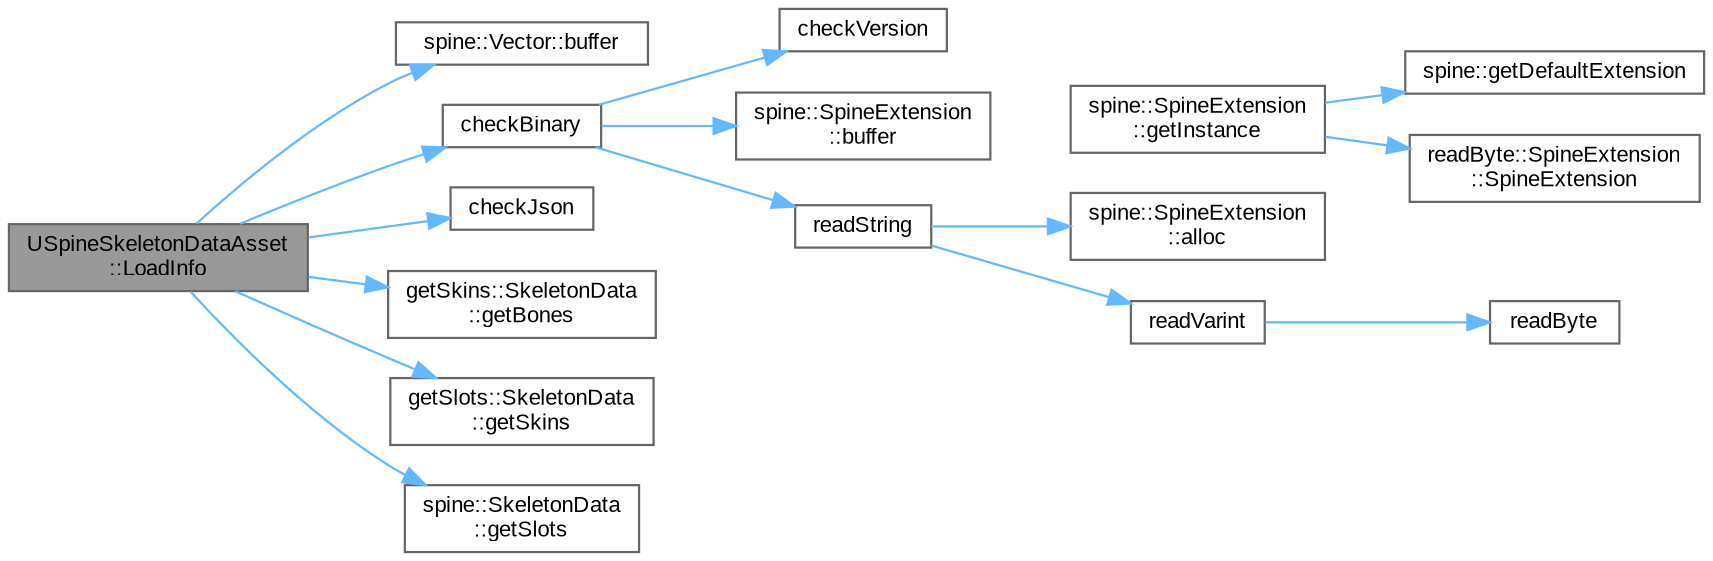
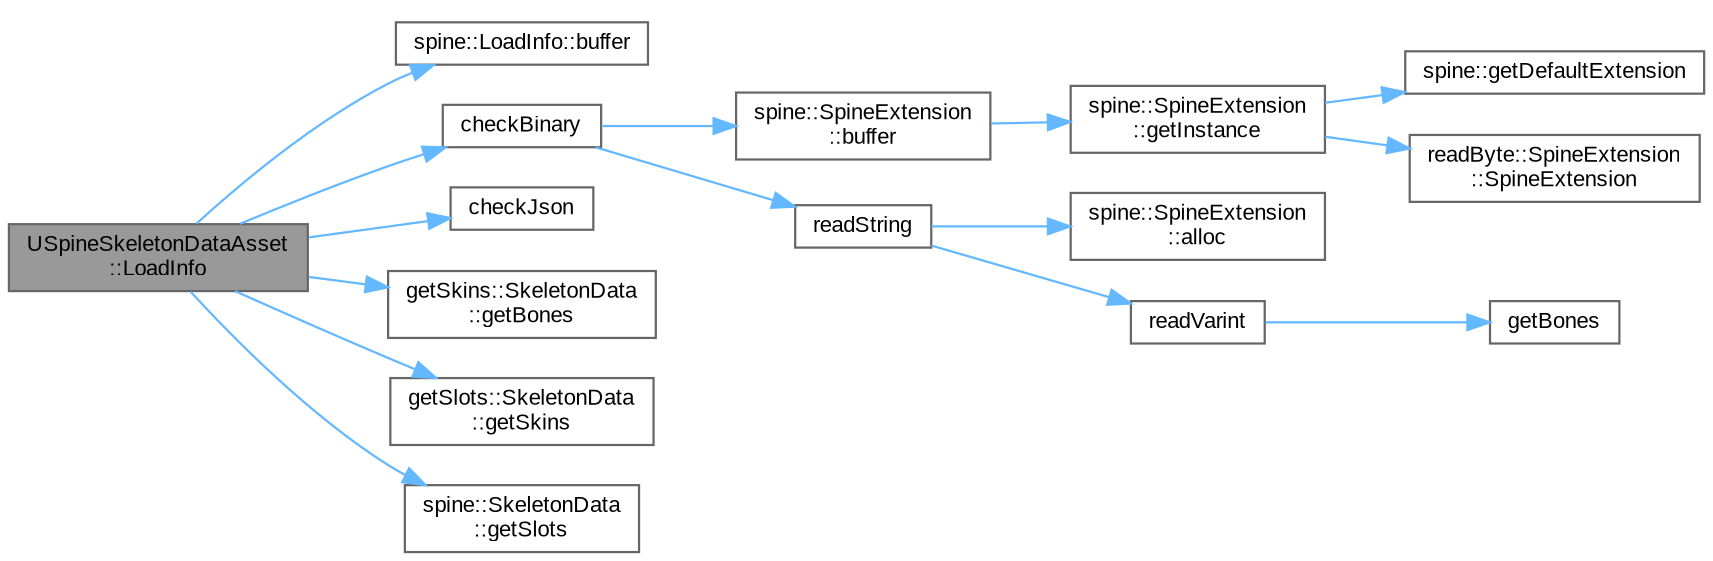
(863, 30) -> none
(522, 43) -> (522, 43)
none -> (1019, 123)
(1555, 322) -> (1555, 322)
